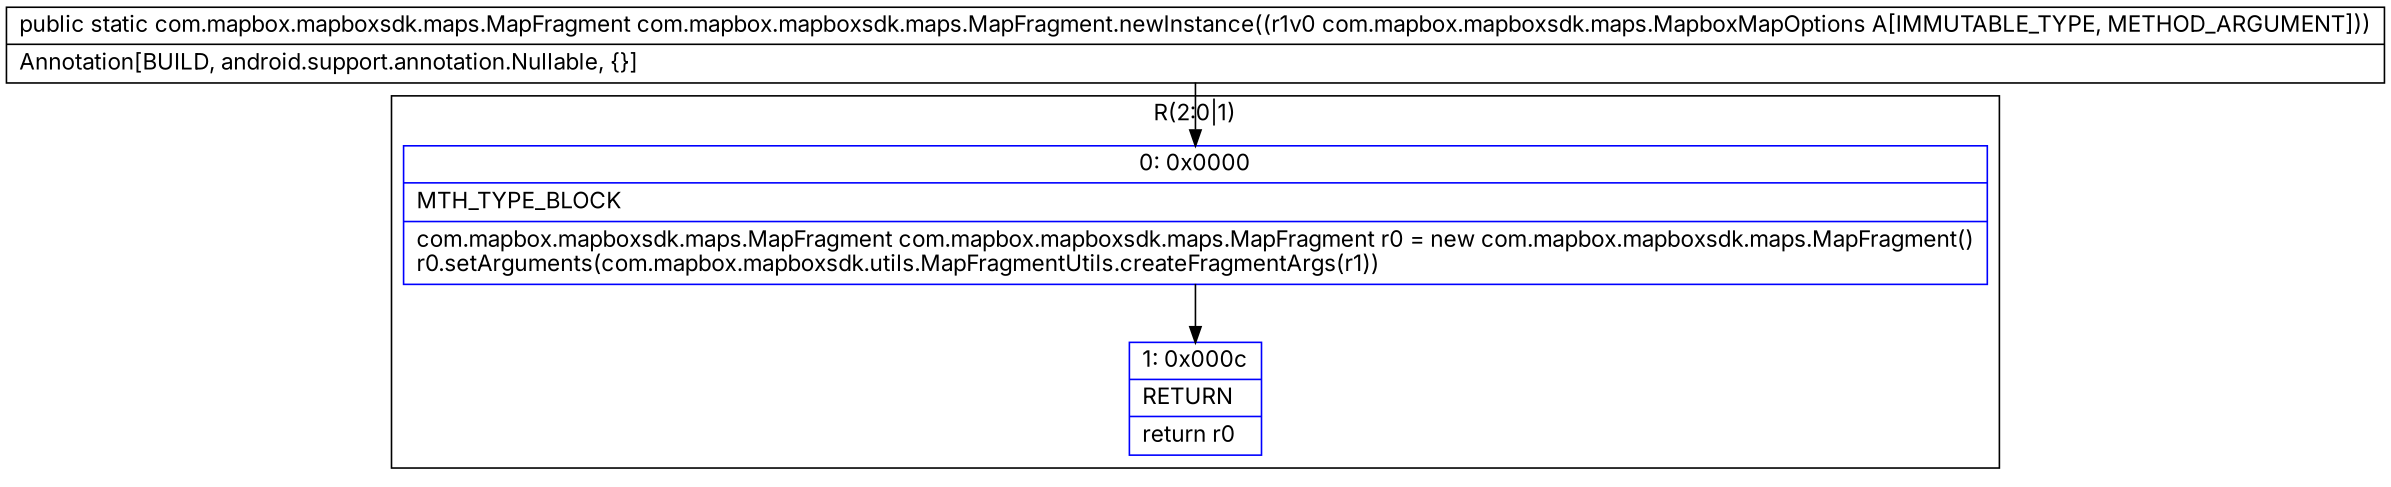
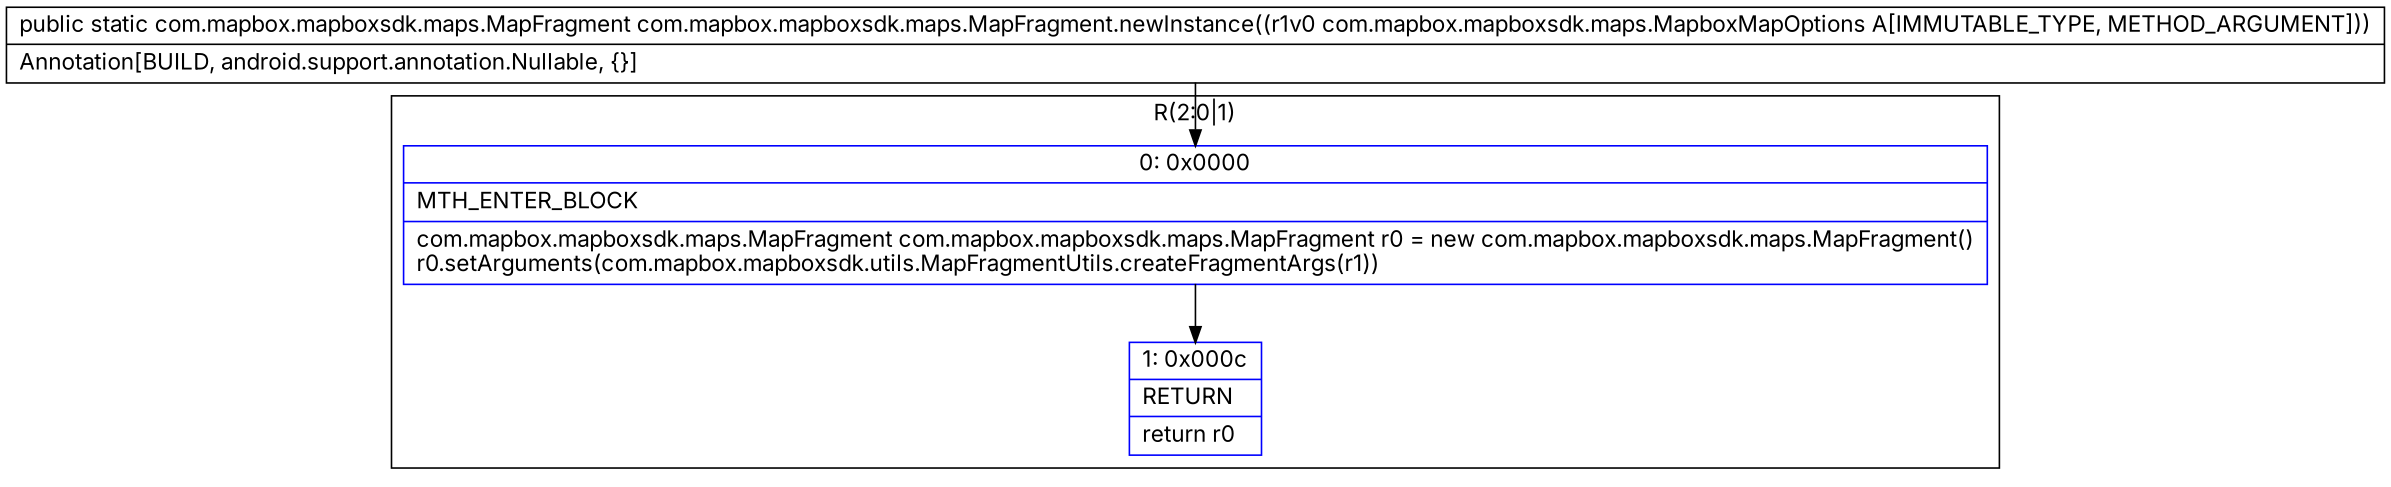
(520, 201) -> (528, 201)
